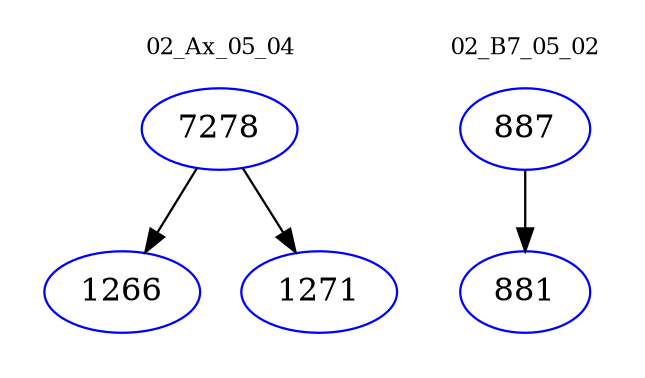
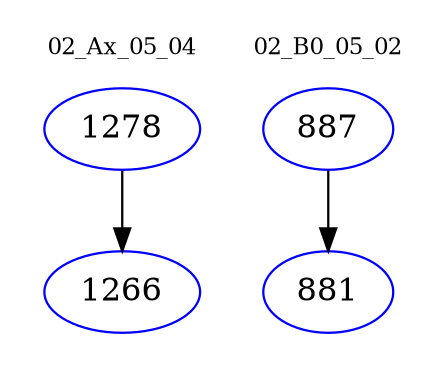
(525, 49) -> (328, 49)
(220, 129) -> (122, 129)
(319, 292) -> none
